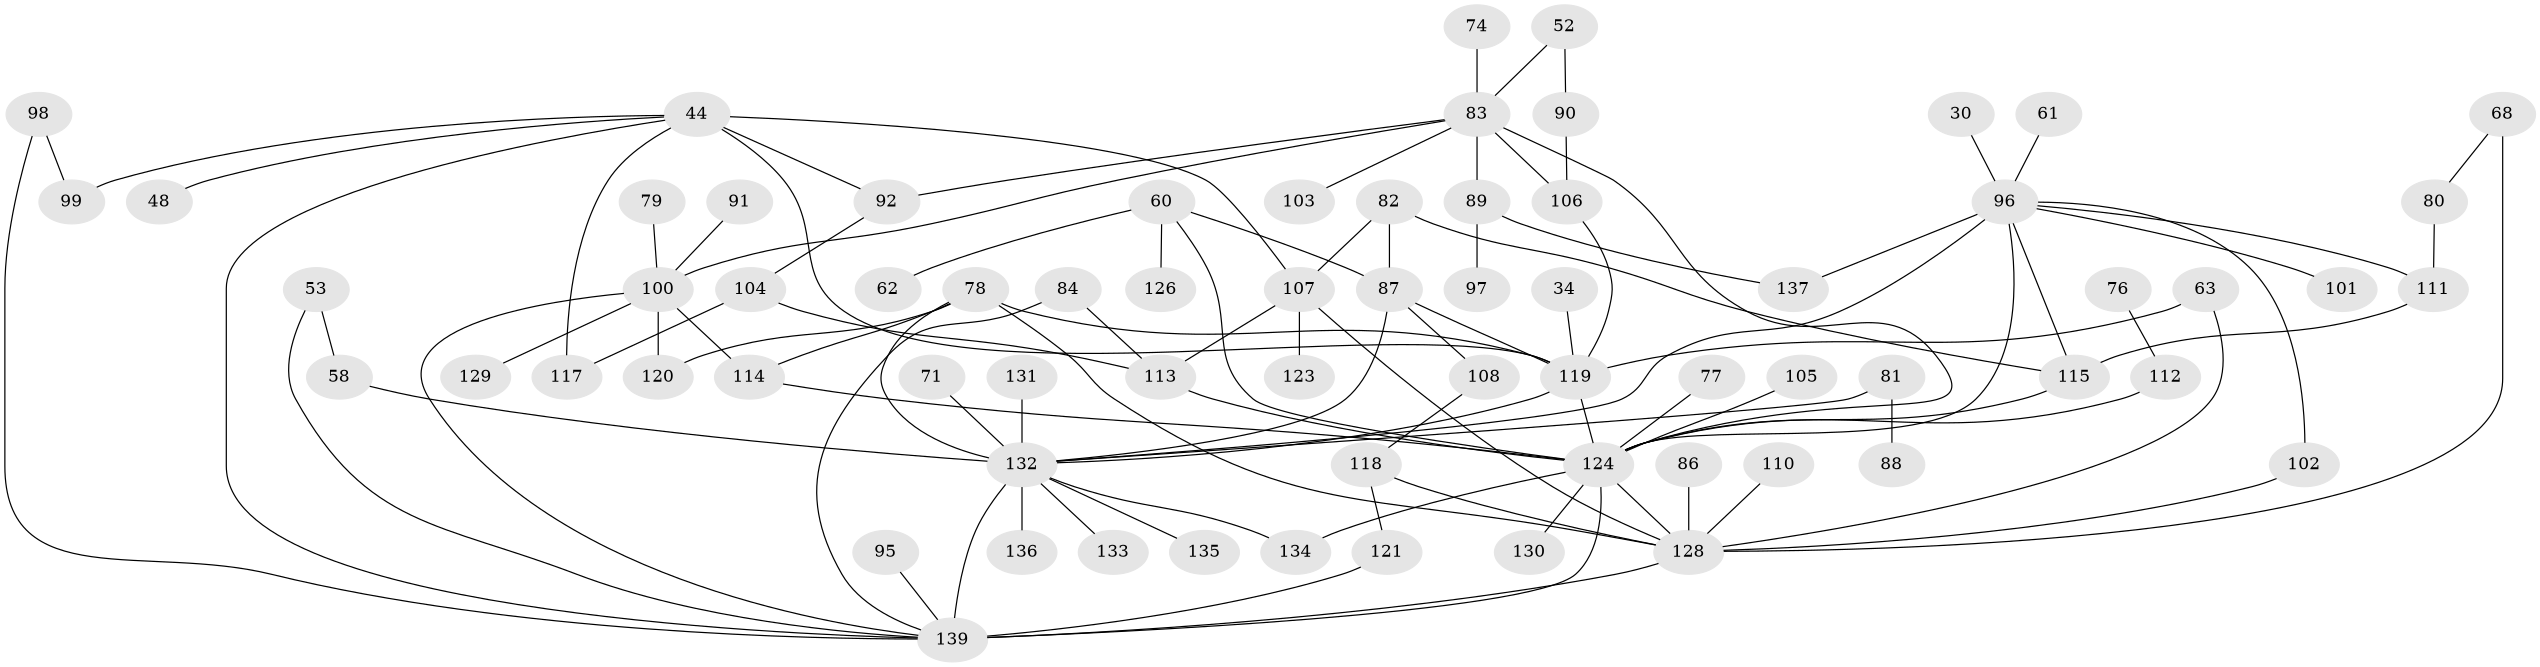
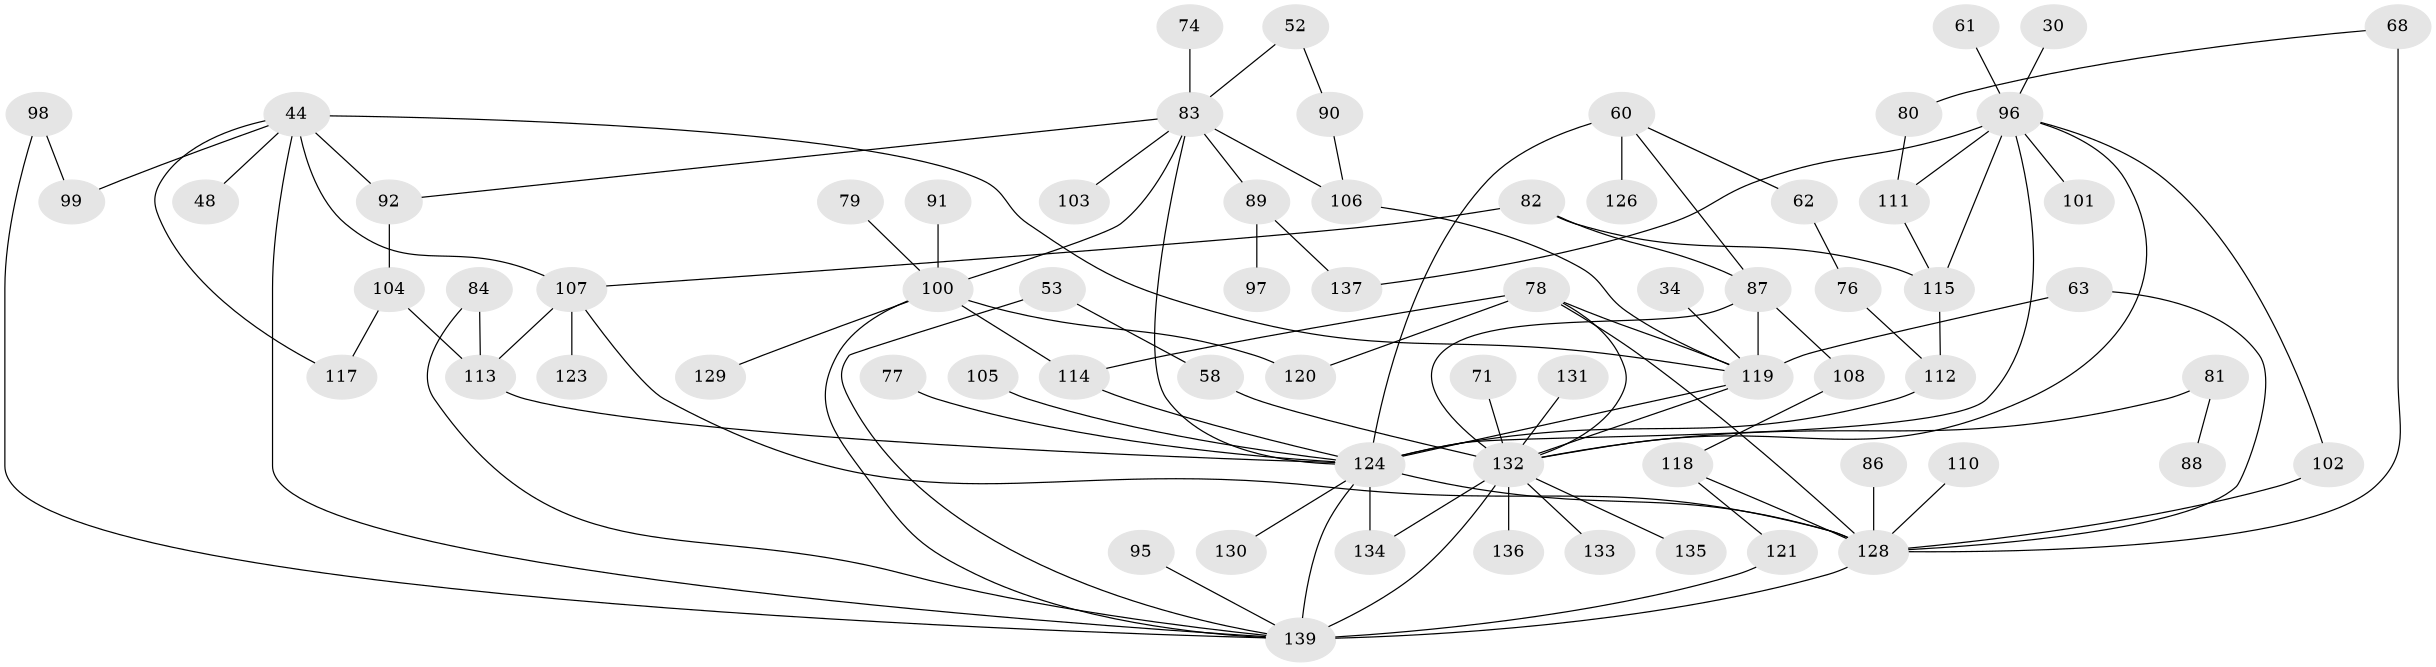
none -> (1826, 246)
(1836, 420) -> (1940, 333)
